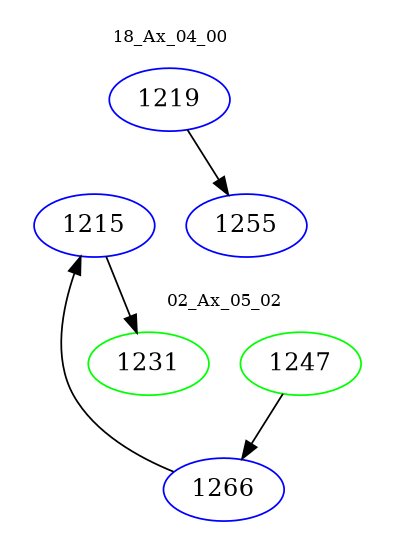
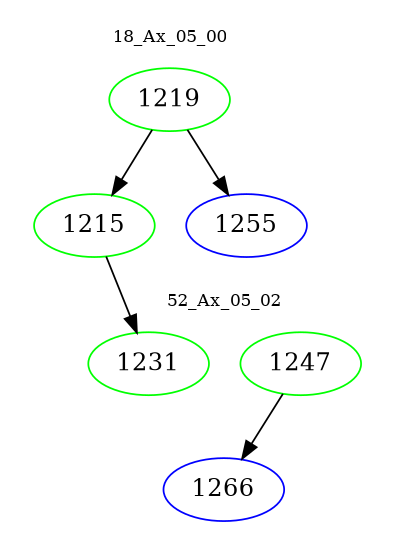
(170, 38) -> (170, 38)
(170, 100) -> (170, 100)
(94, 226) -> (94, 226)
(225, 302) -> (225, 302)
(89, 417) -> (137, 155)
